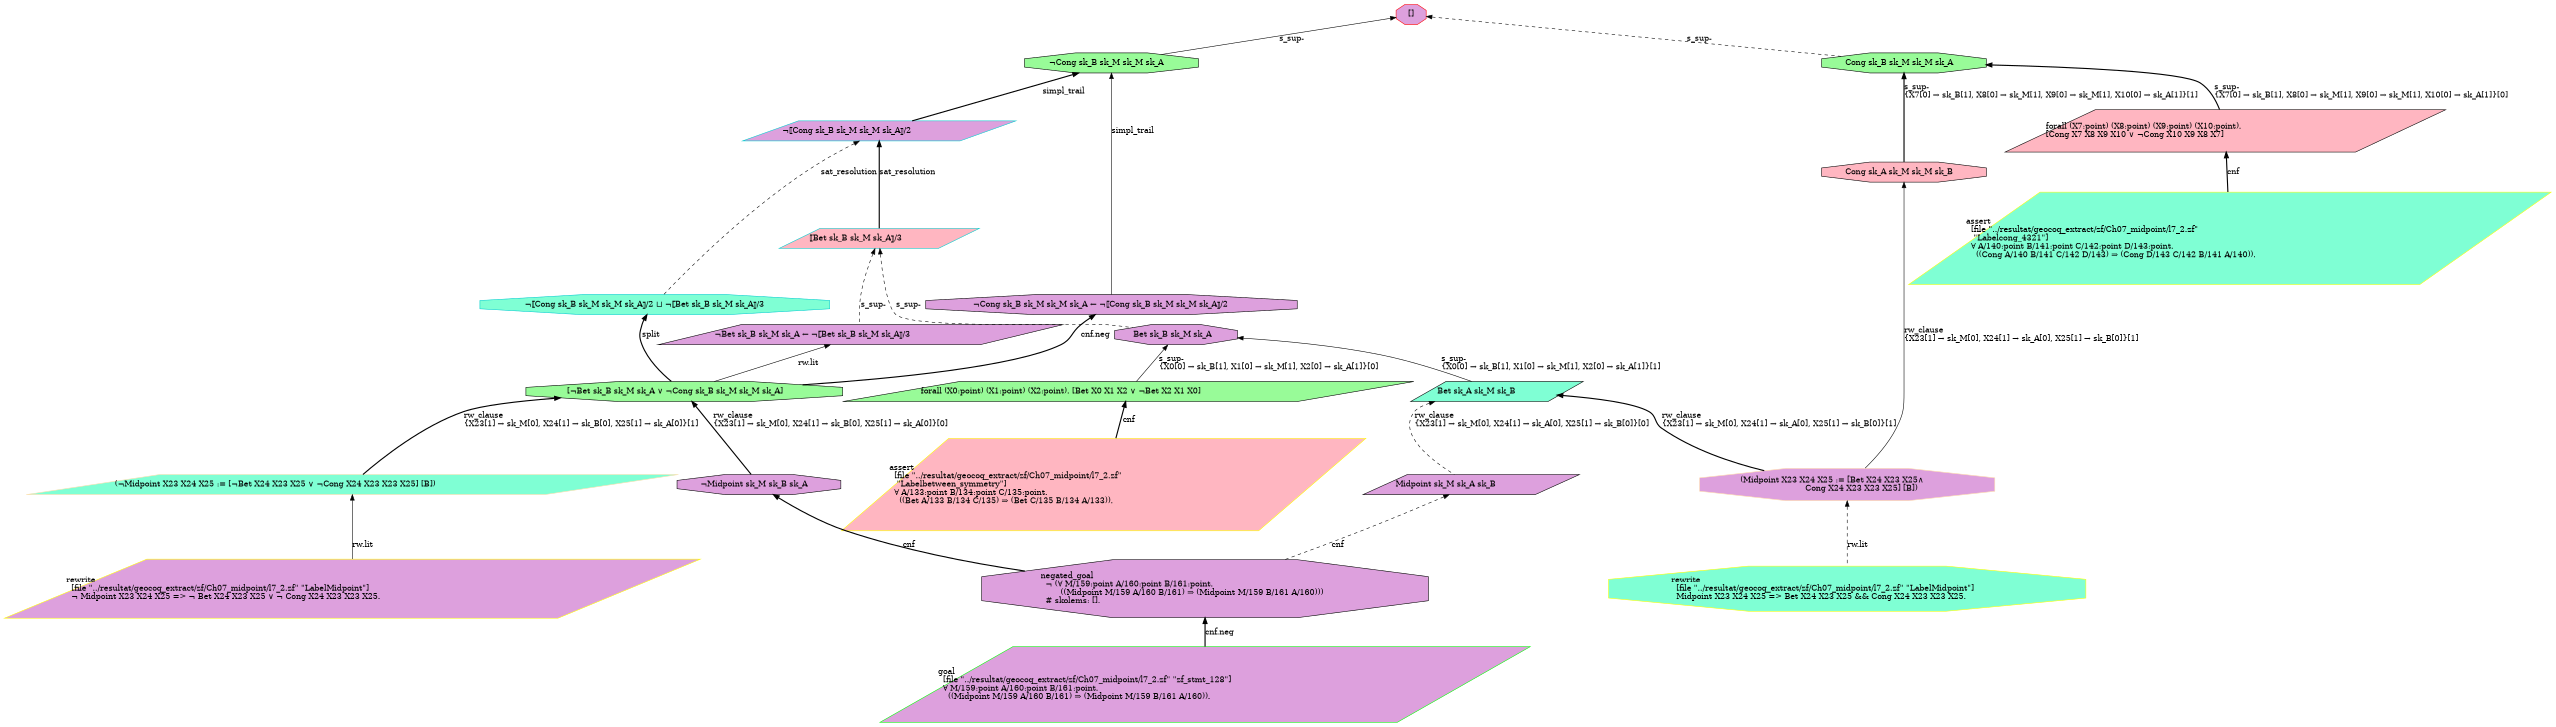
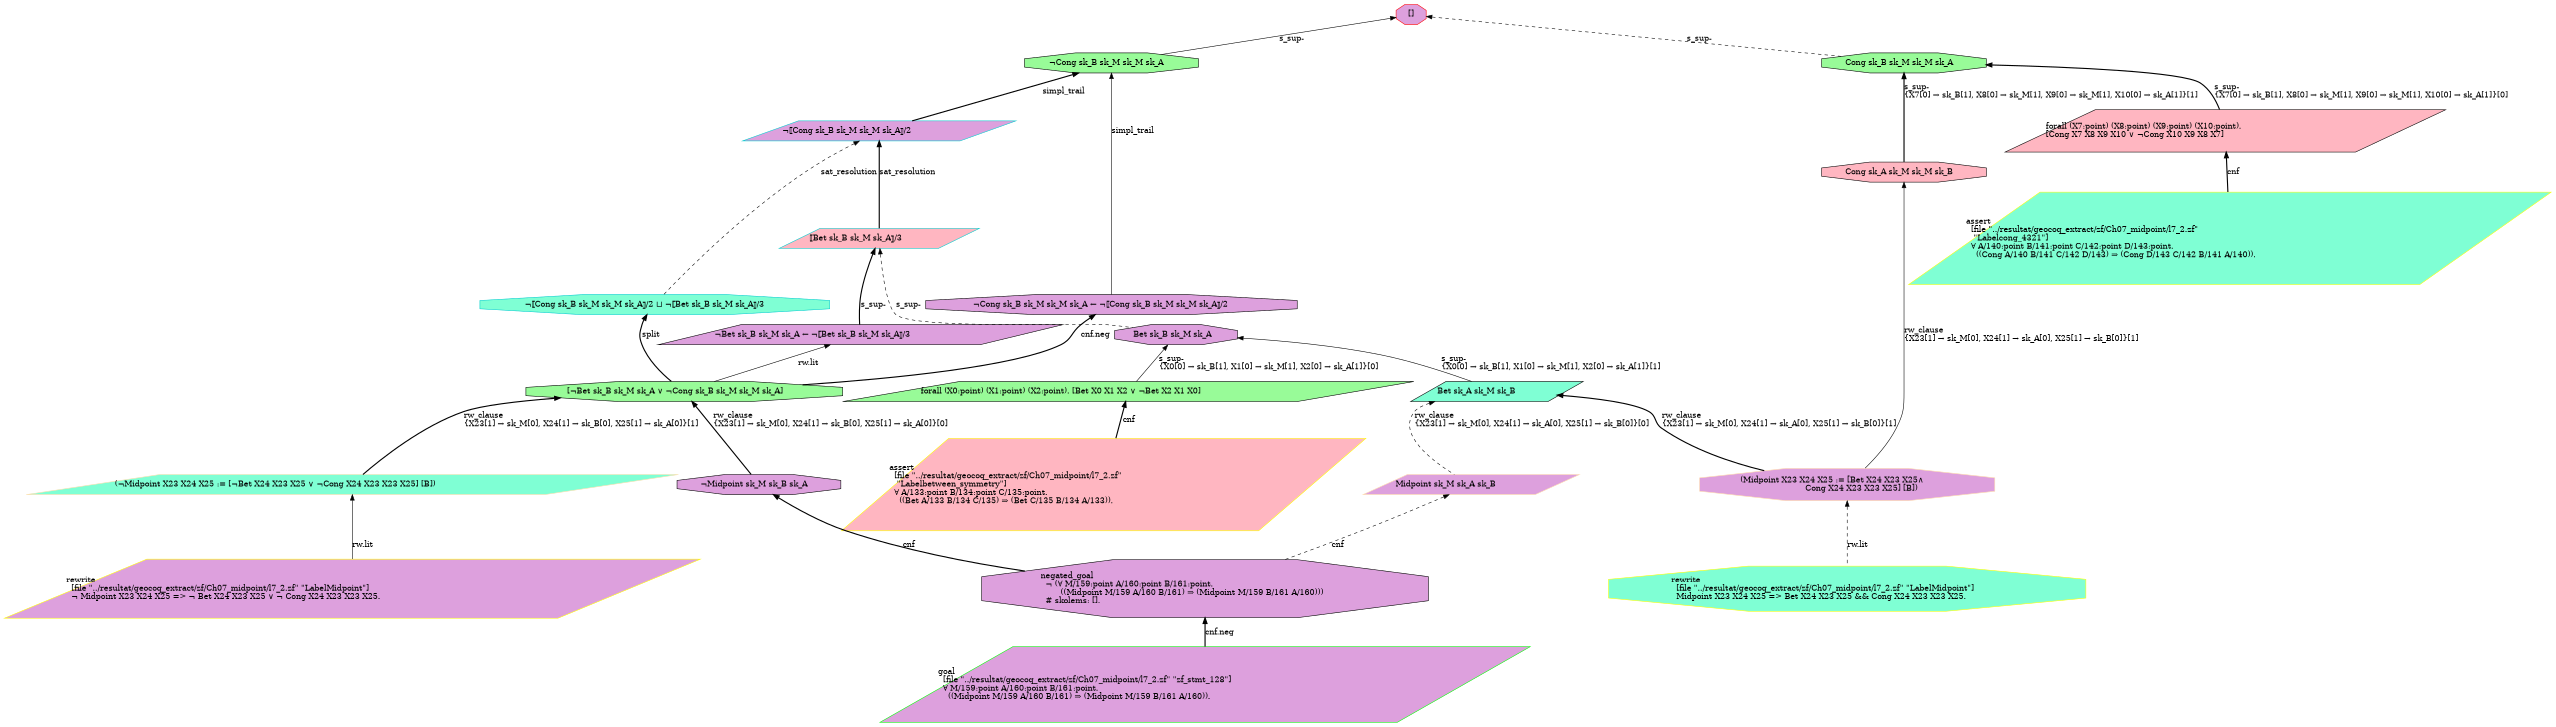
(862, 288) -> (862, 288)
(1471, 485) -> (1471, 485)
